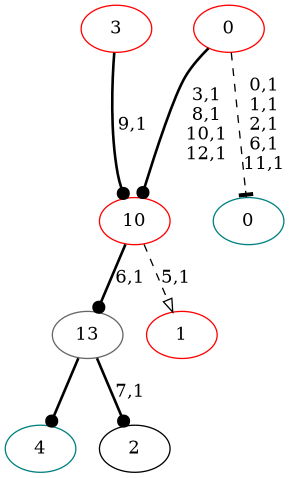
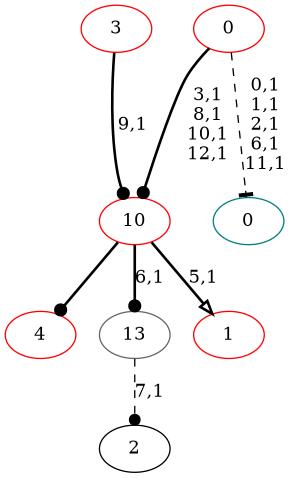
(156, 272) -> (178, 273)
(66, 387) -> (91, 274)
(109, 387) -> (135, 387)
(41, 449) -> (41, 335)
